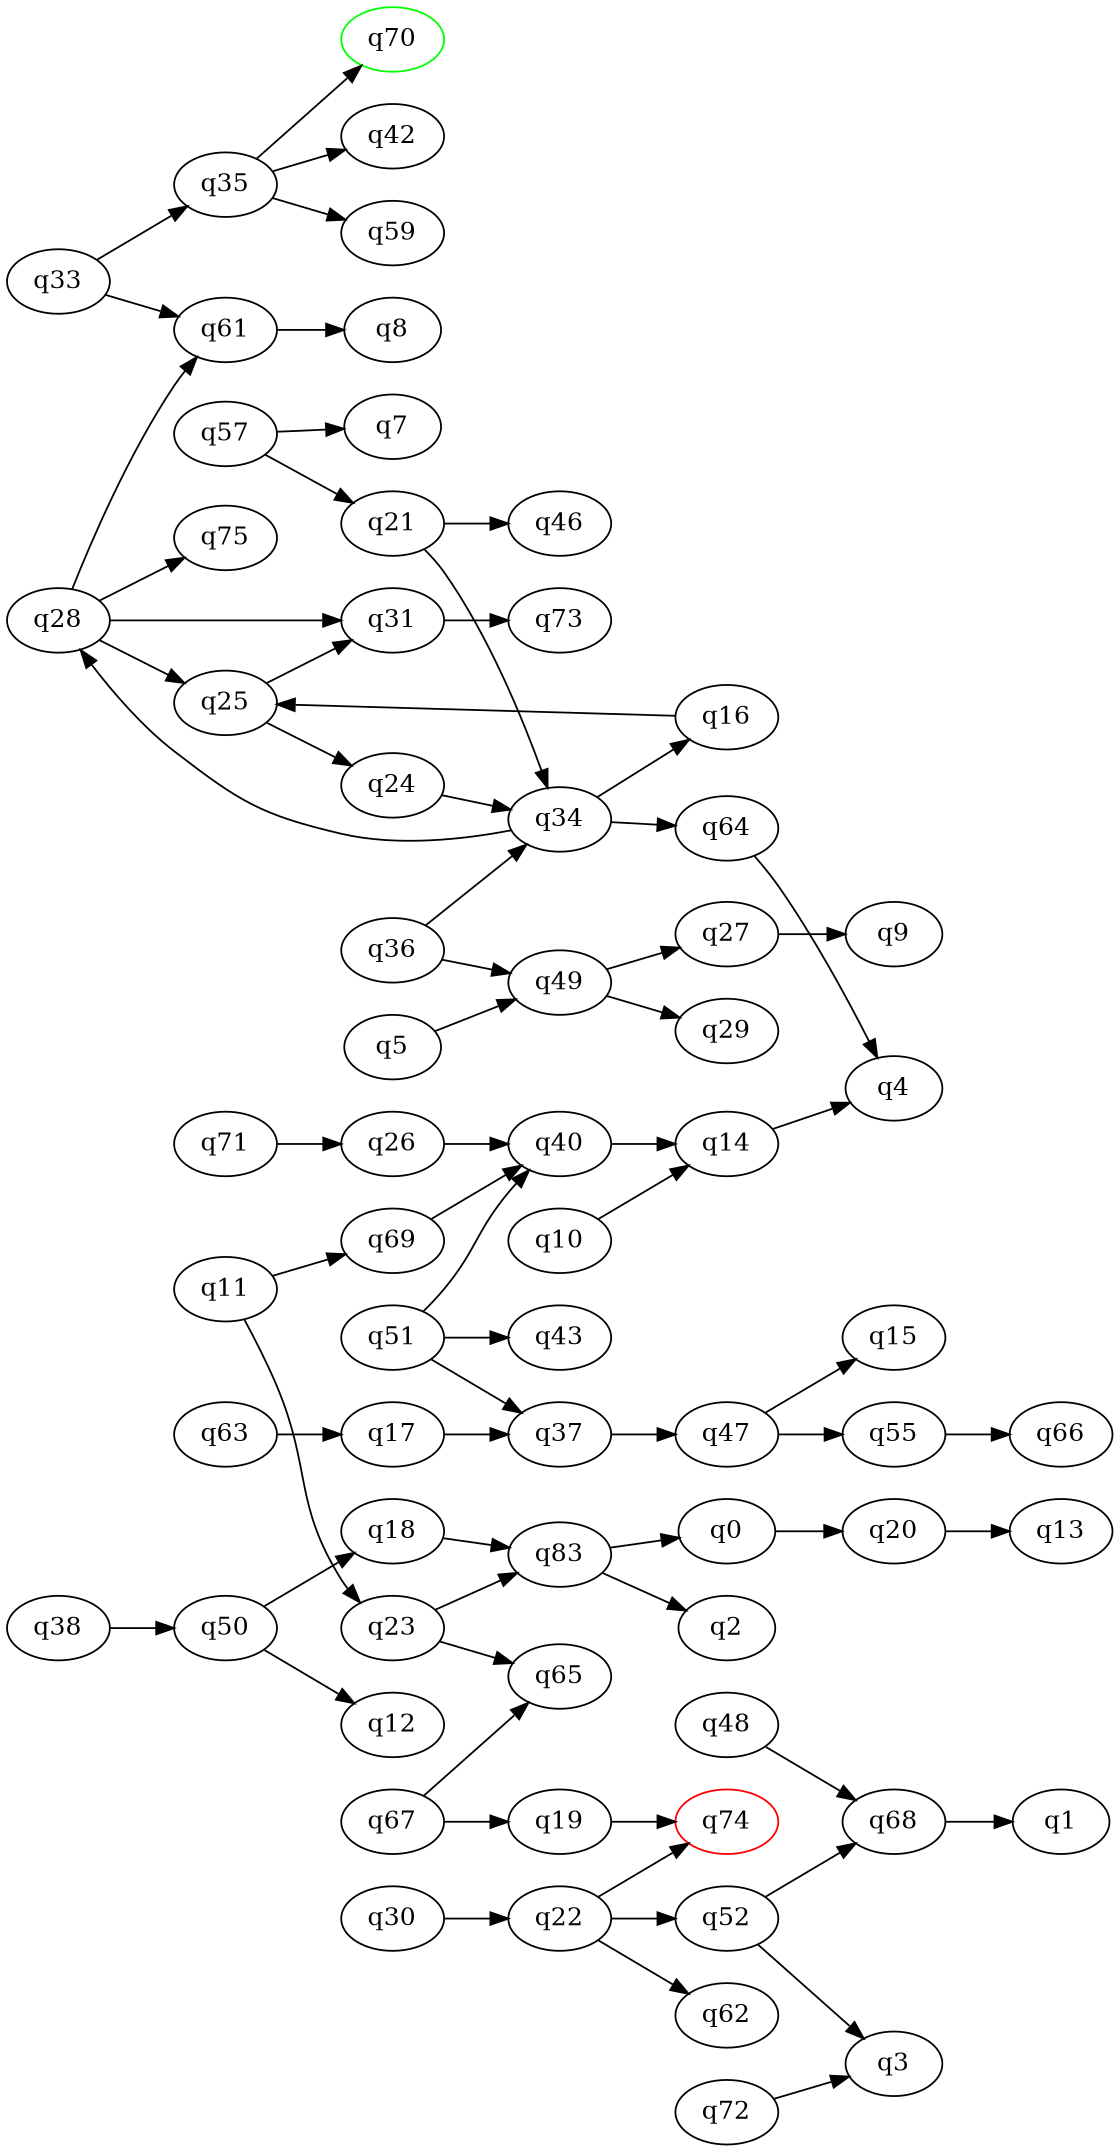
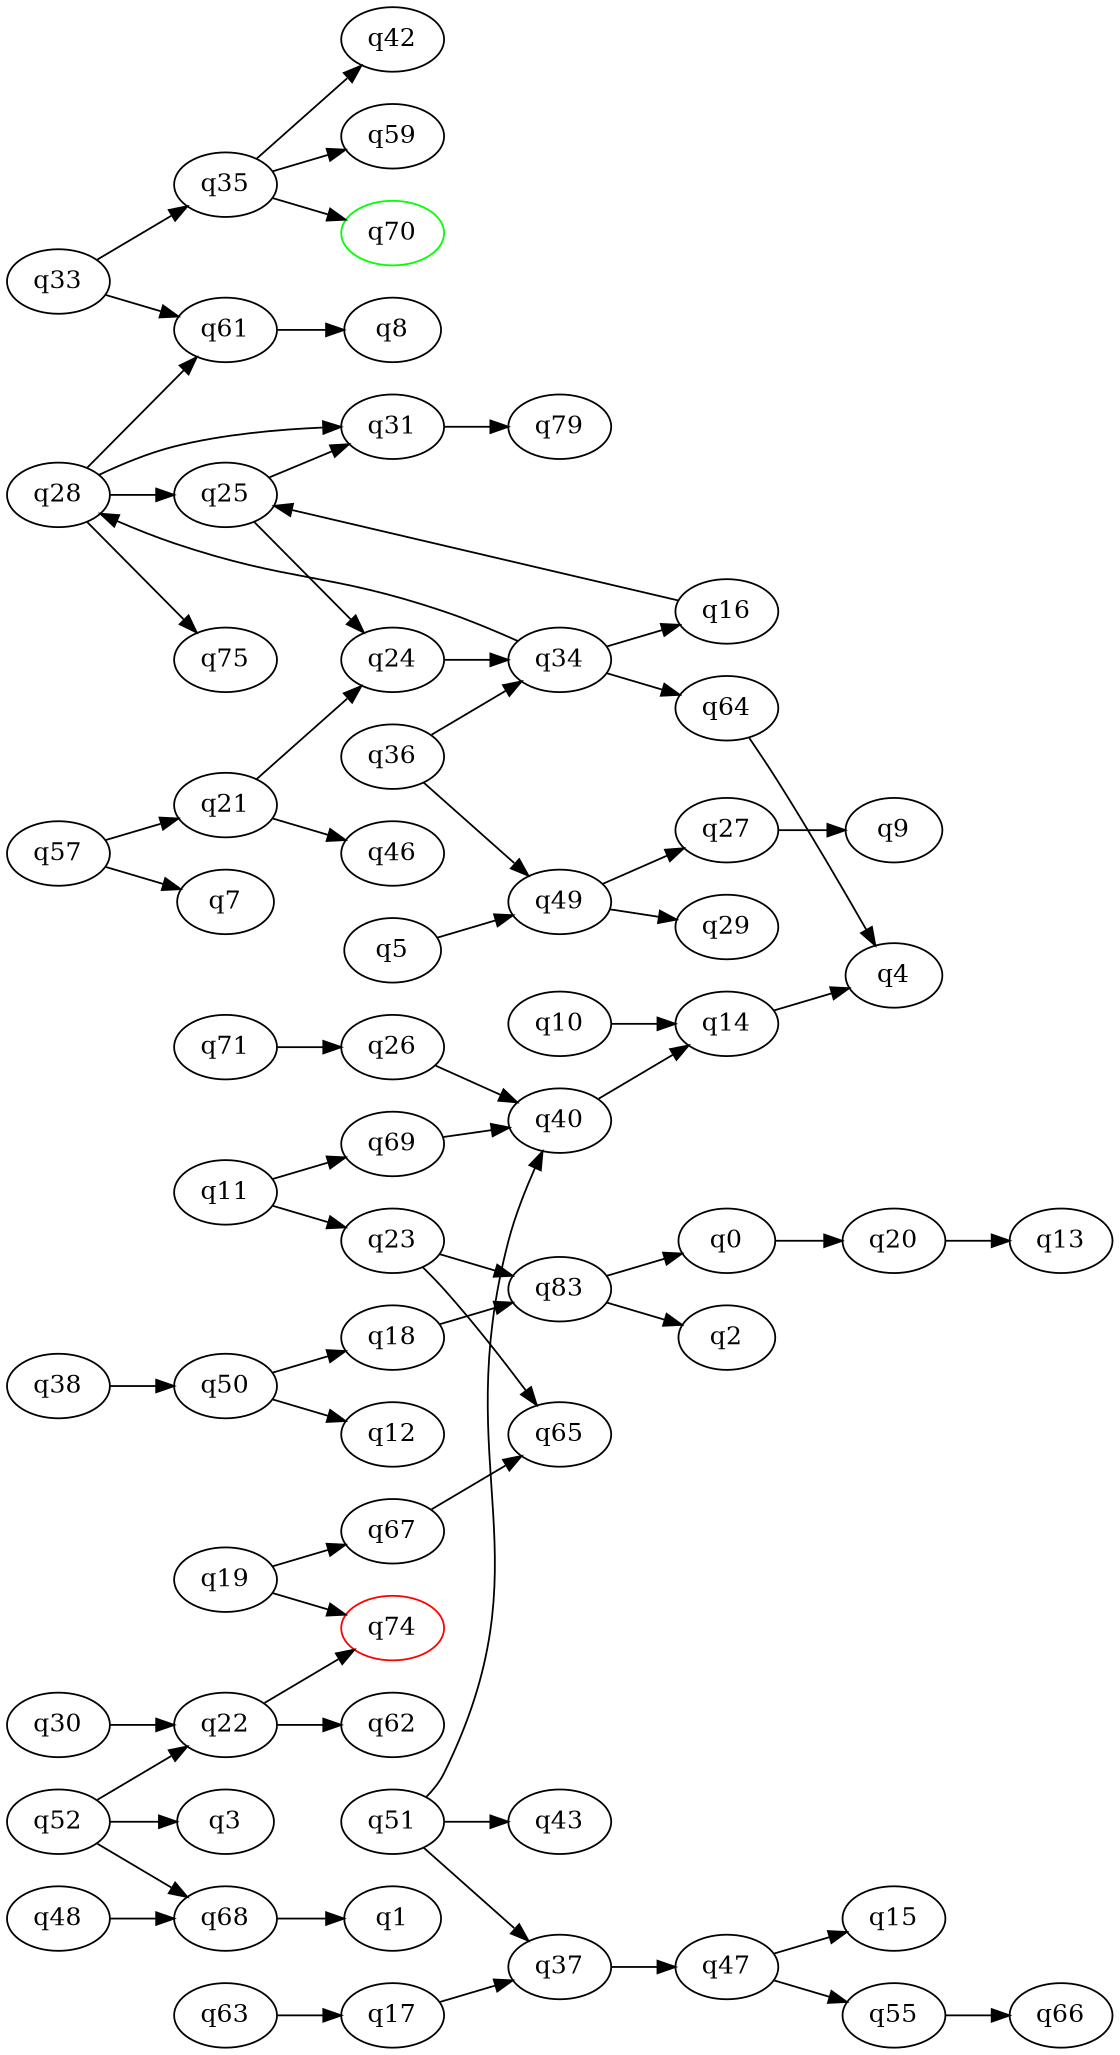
(560, 620) -> (560, 427)
(492, 655) -> (302, 739)
(467, 1822) -> (300, 1558)
(634, 1919) -> (134, 1778)
(727, 2112) -> none
